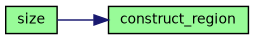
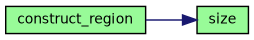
(76, 20) -> (164, 20)
